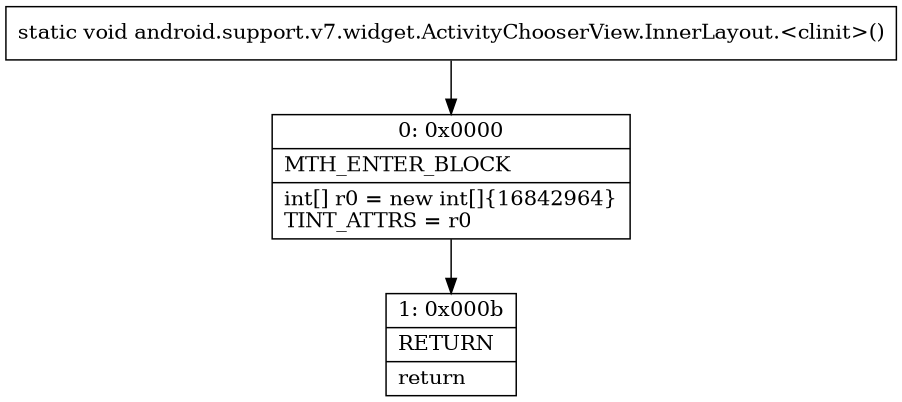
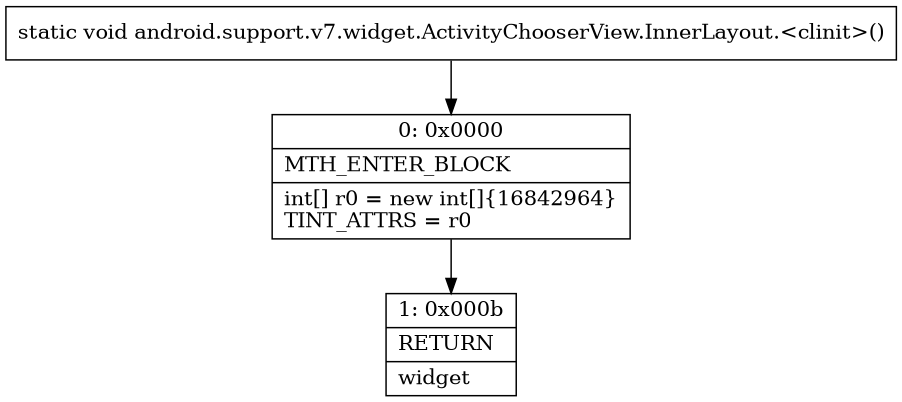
(432, 378) -> (434, 378)
